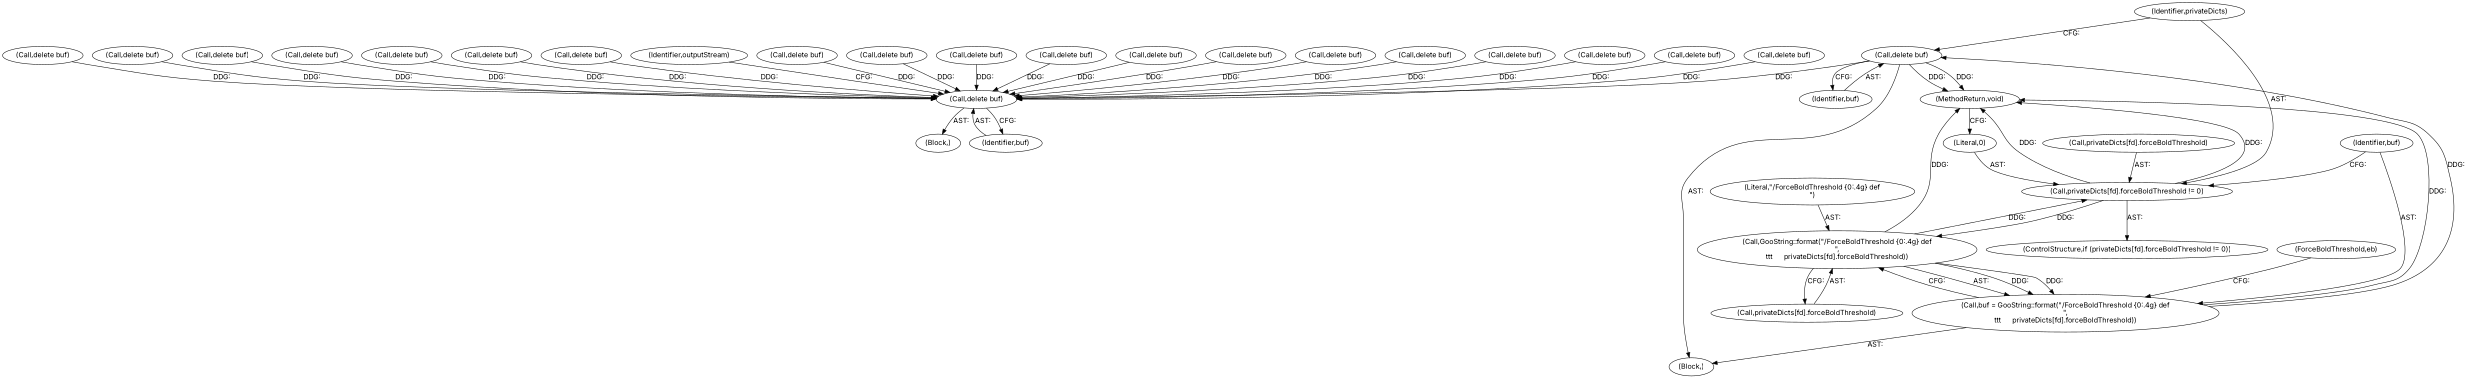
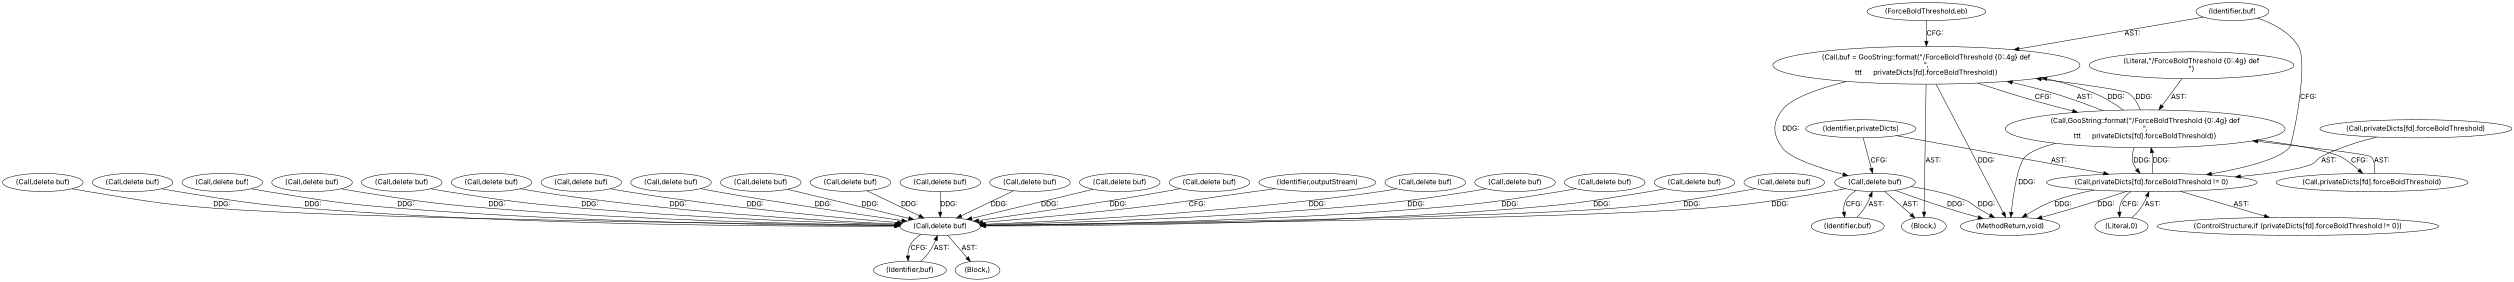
(1970, 119) -> (2122, 200)
